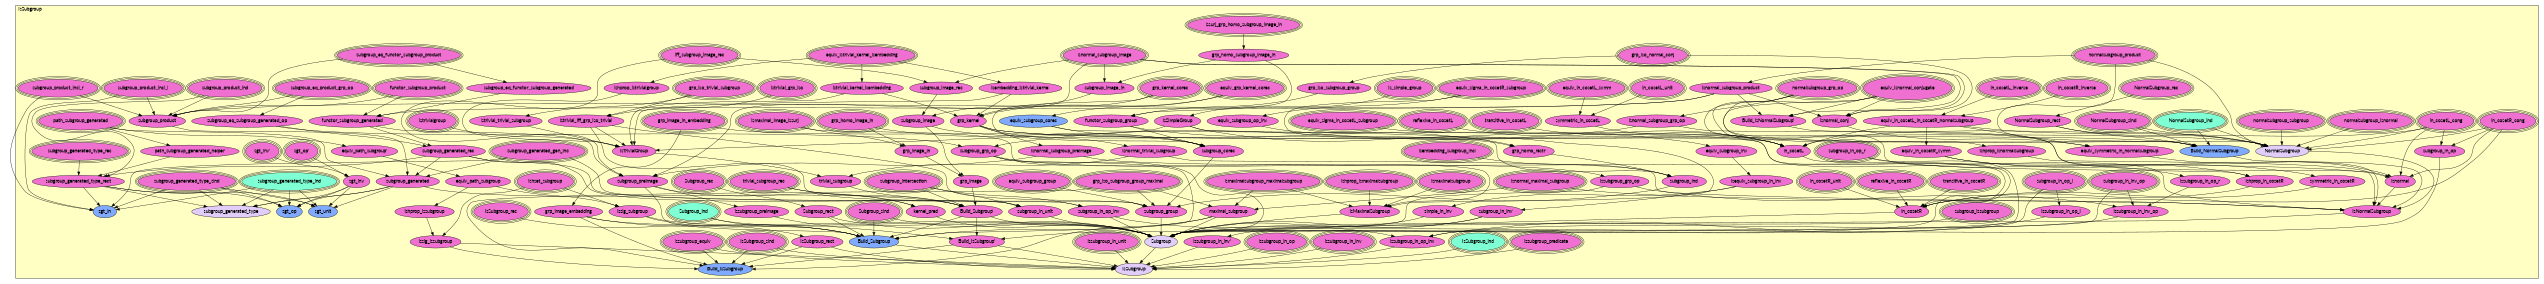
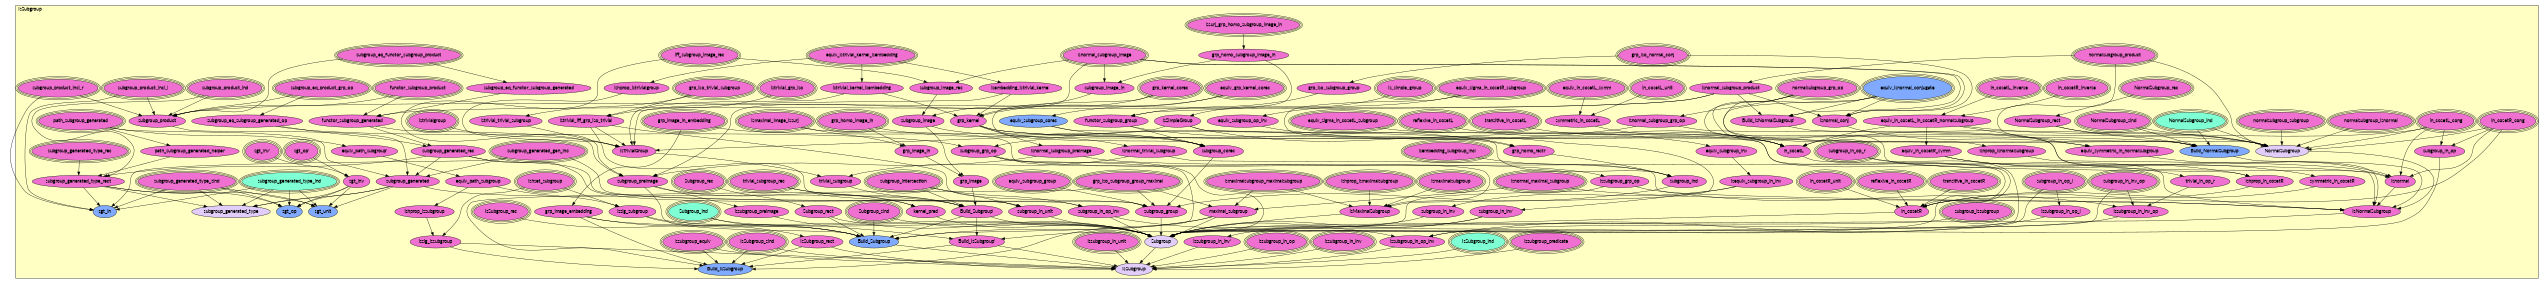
(1908, 88) -> (1908, 88)
(2200, 181) -> (2200, 181)
(1438, 212) -> (1438, 212)
